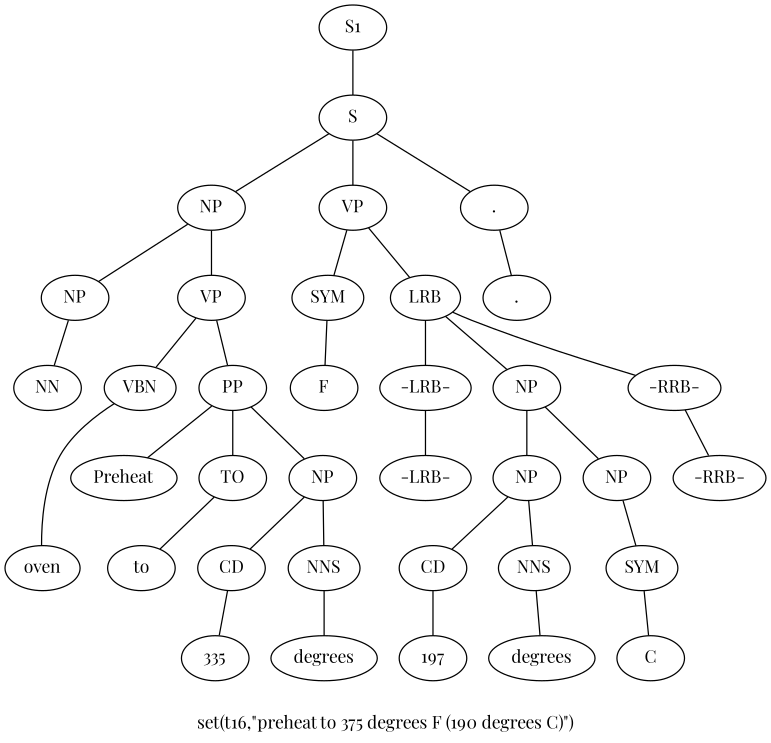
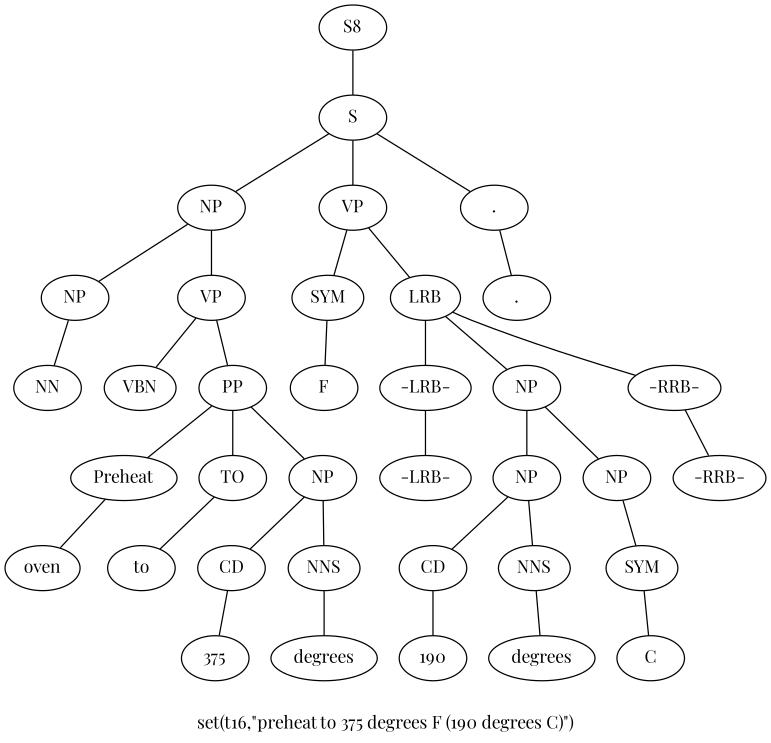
(353, 28) -> (353, 28)
(56, 463) -> (83, 523)
(215, 658) -> (215, 658)
(433, 658) -> (433, 658)
